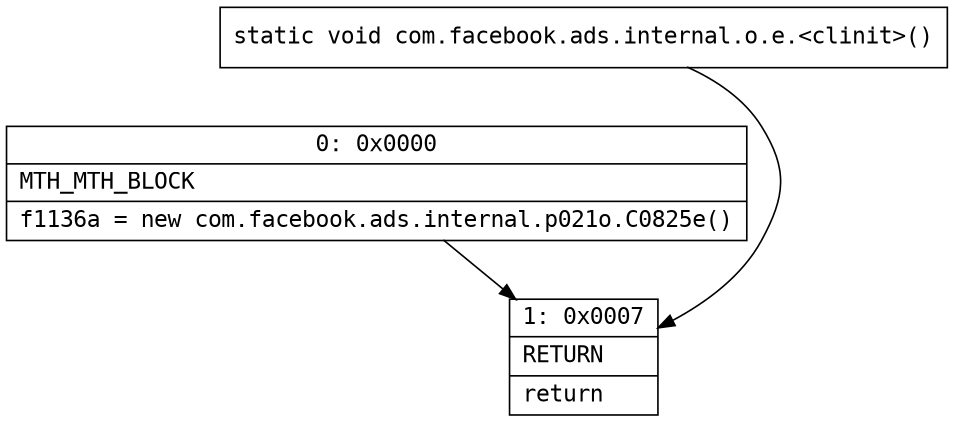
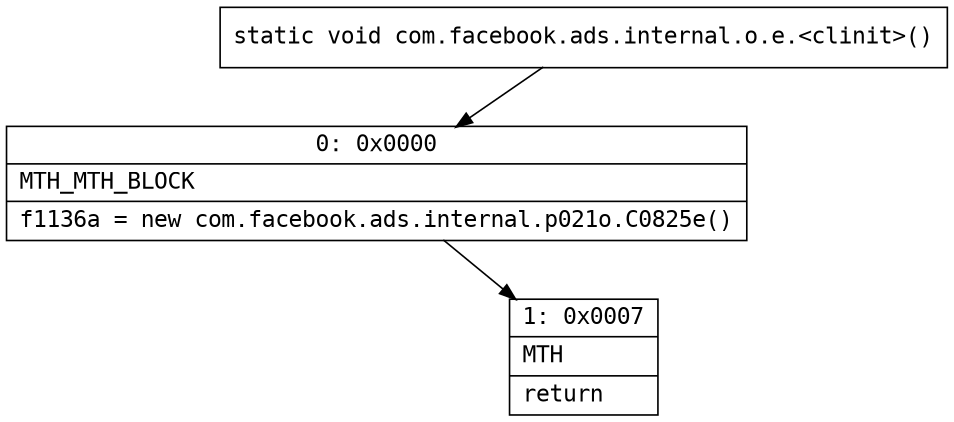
(779, 195) -> (506, 92)
(563, 355) -> (543, 355)
